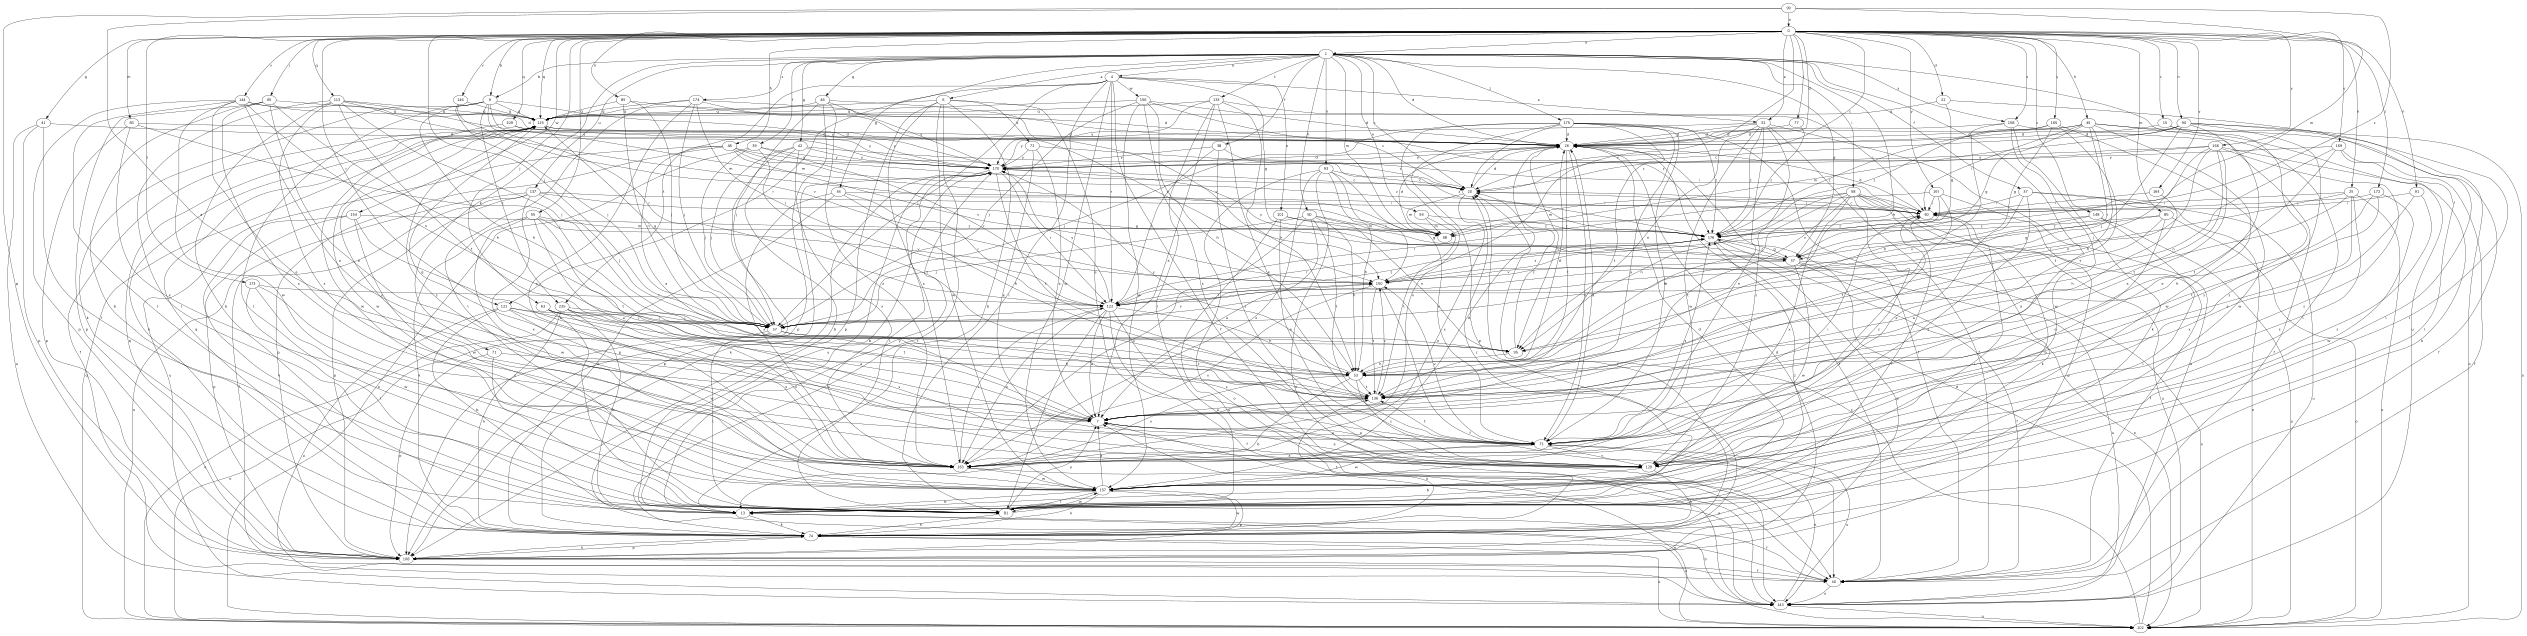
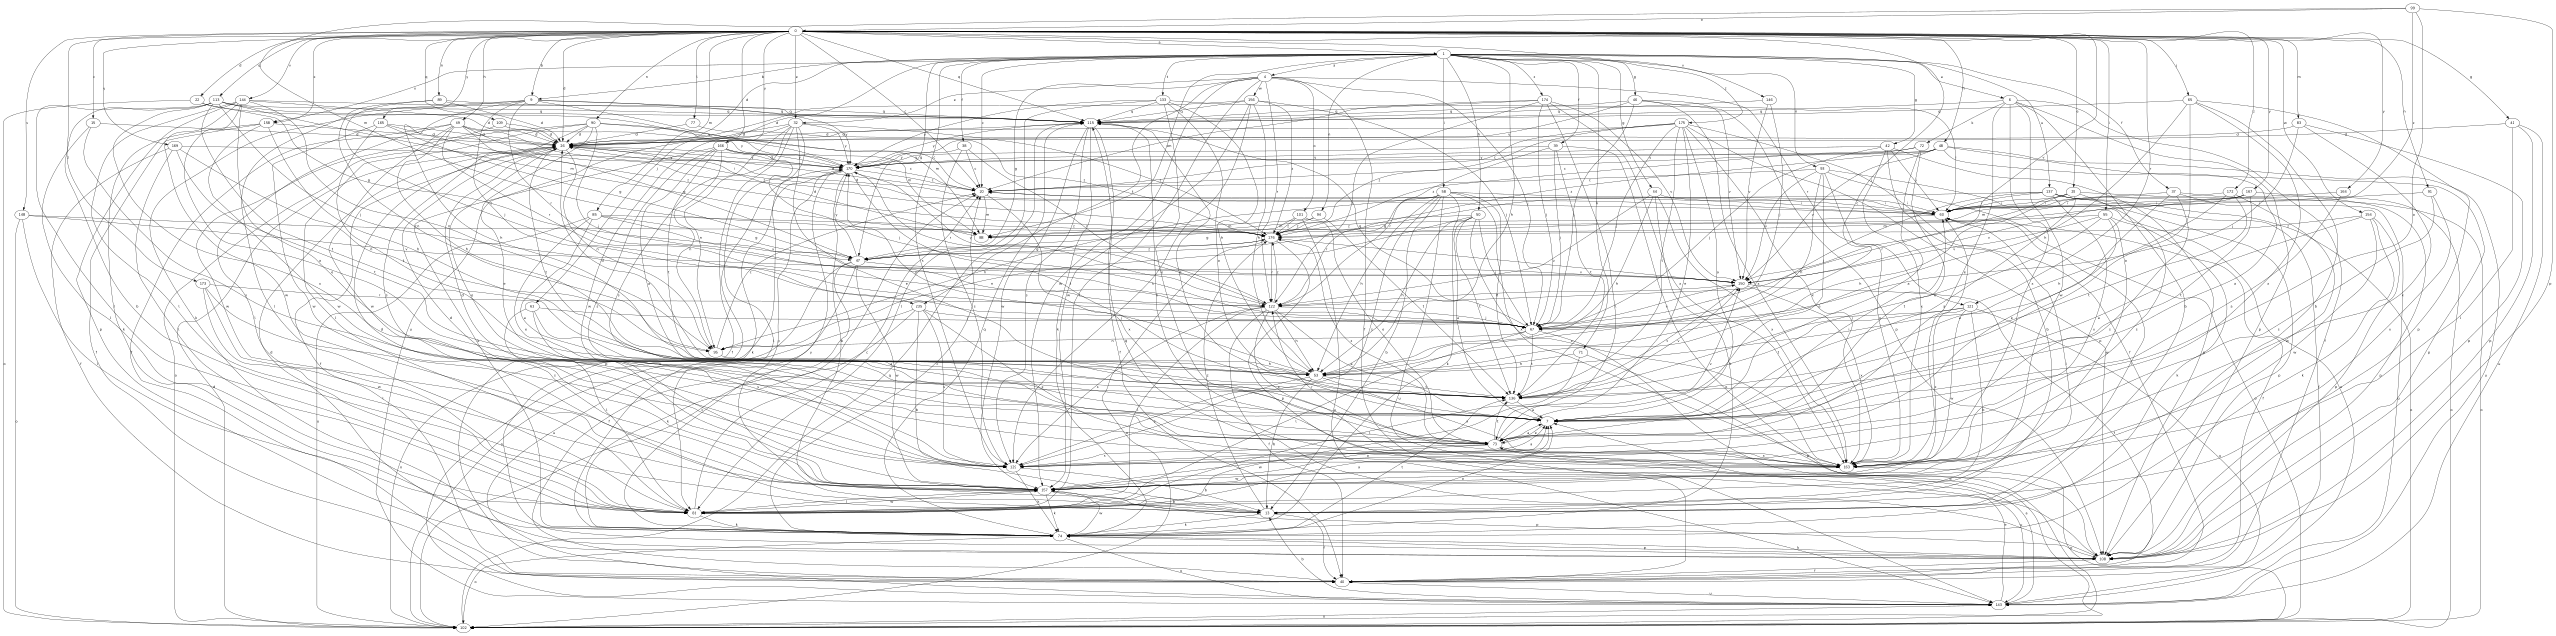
none -> (1192, 271)
